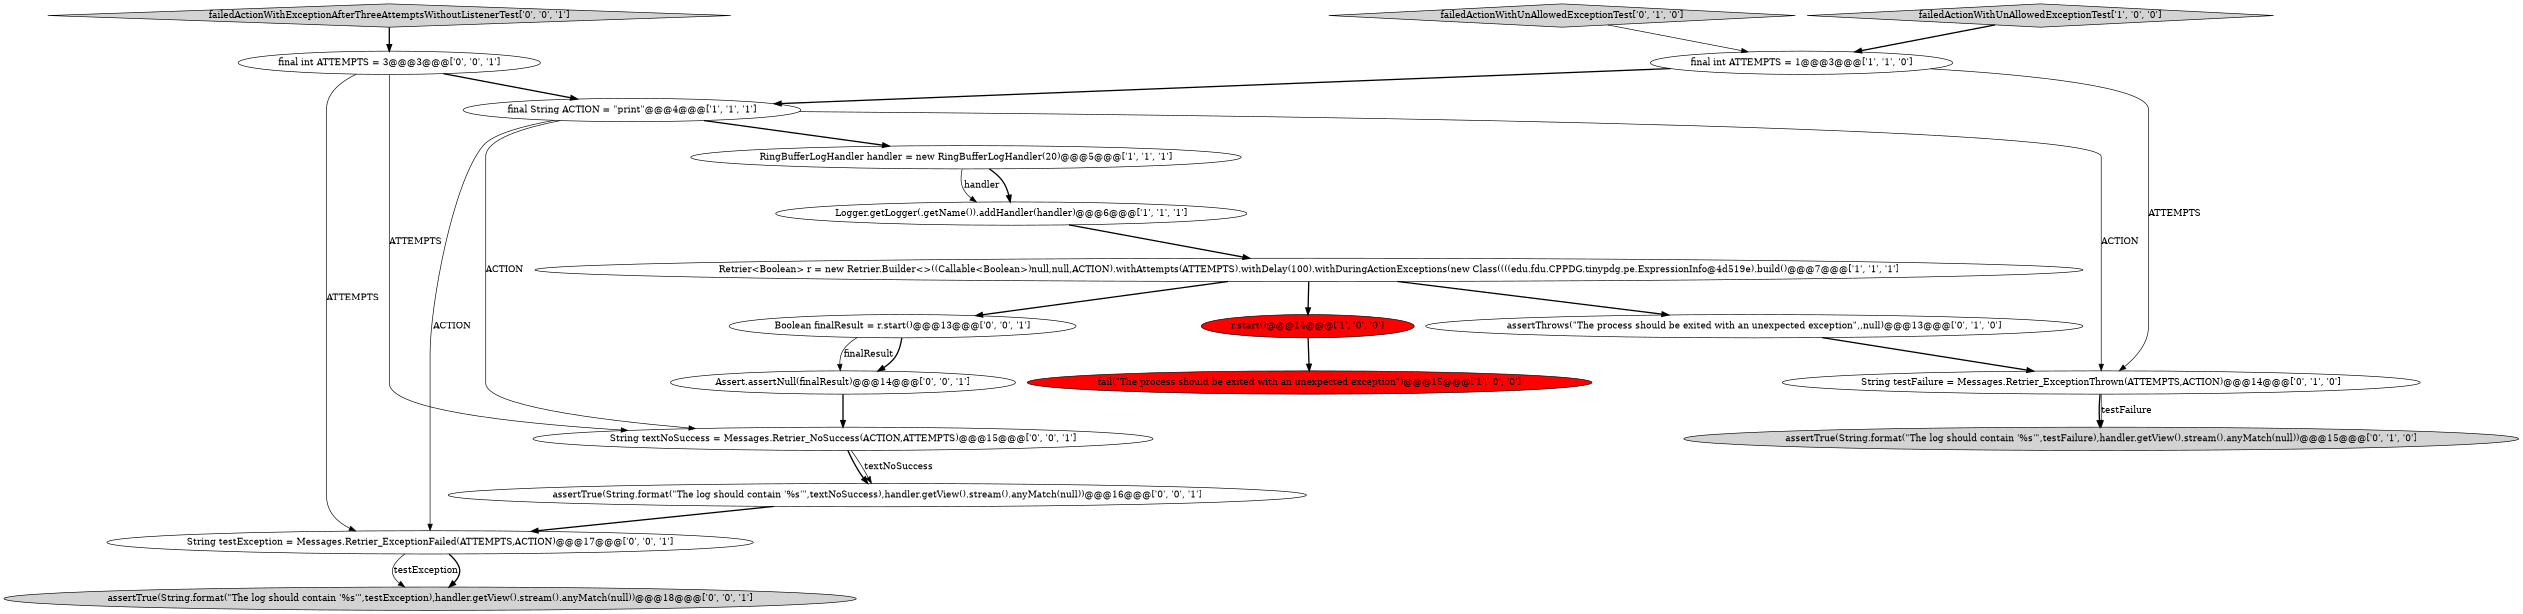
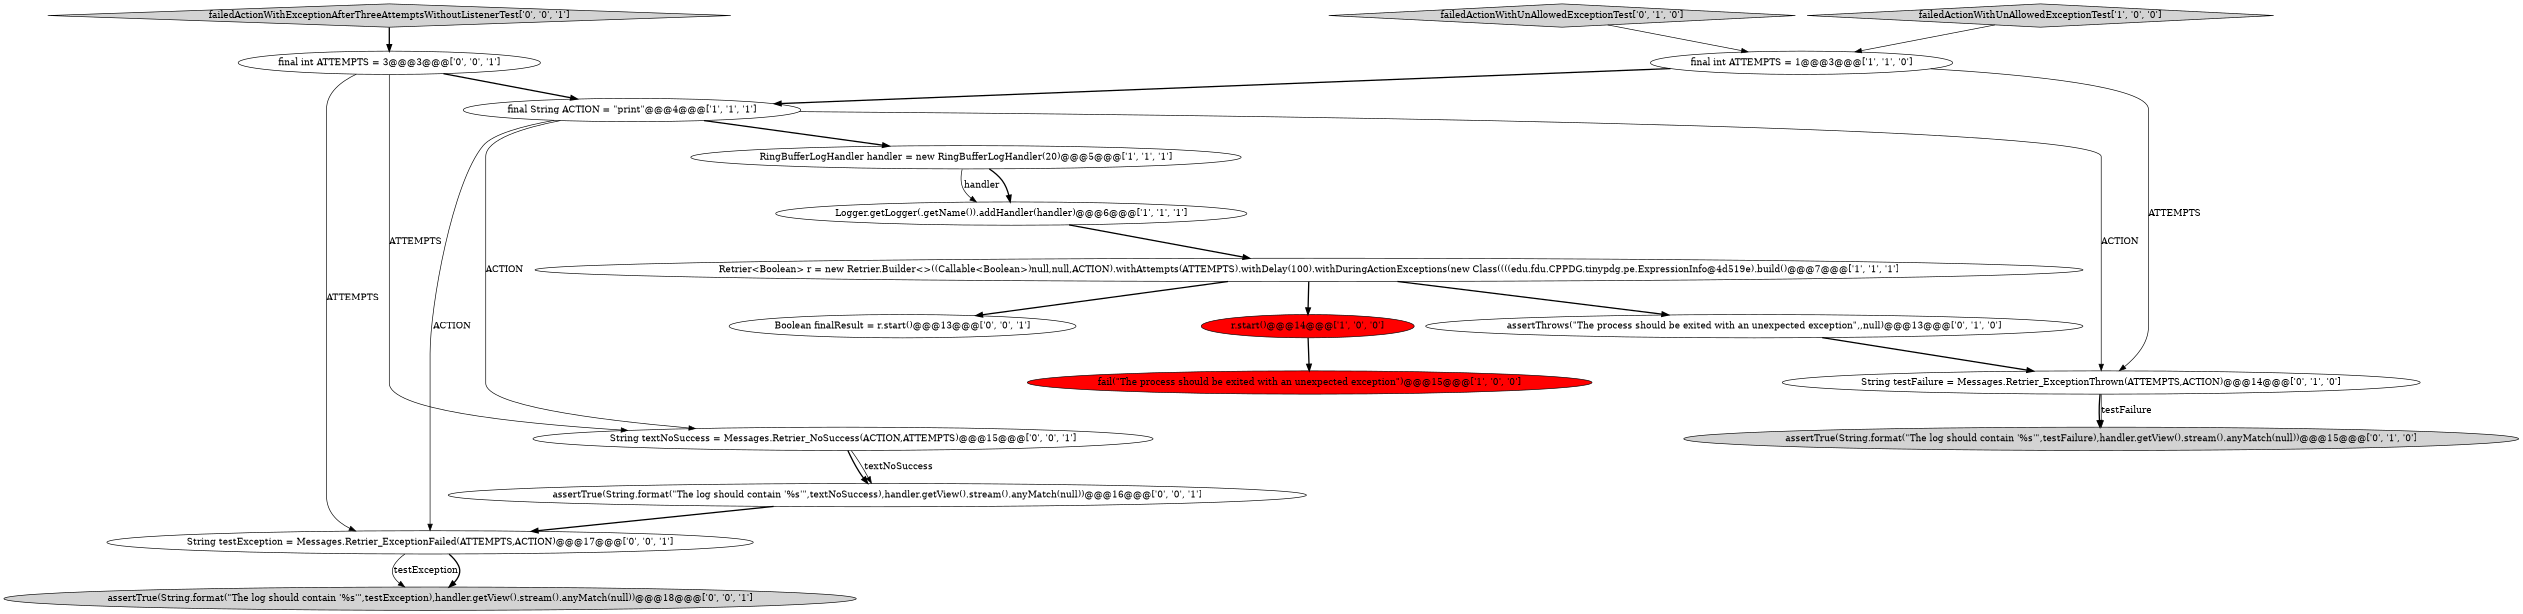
(1928, 38) -> (1928, 38)
(843, 383) -> none
